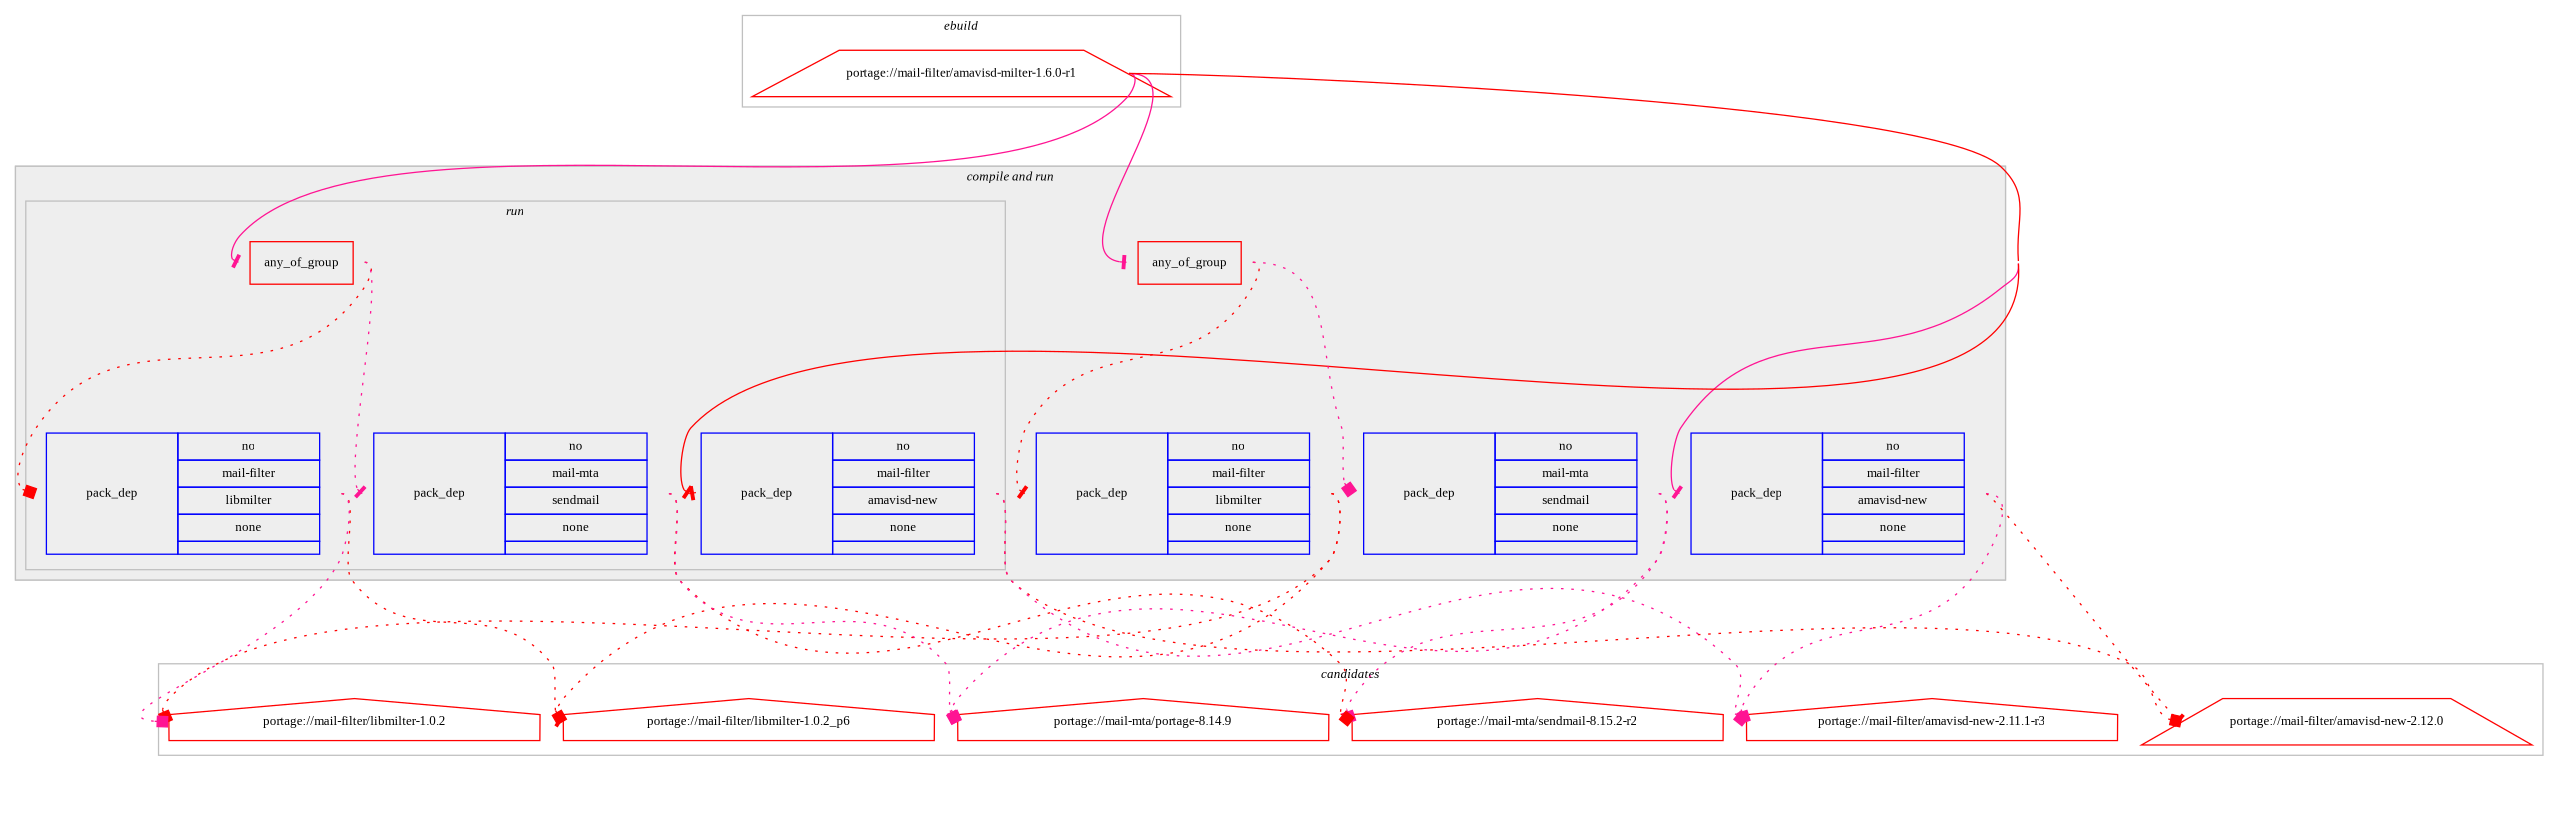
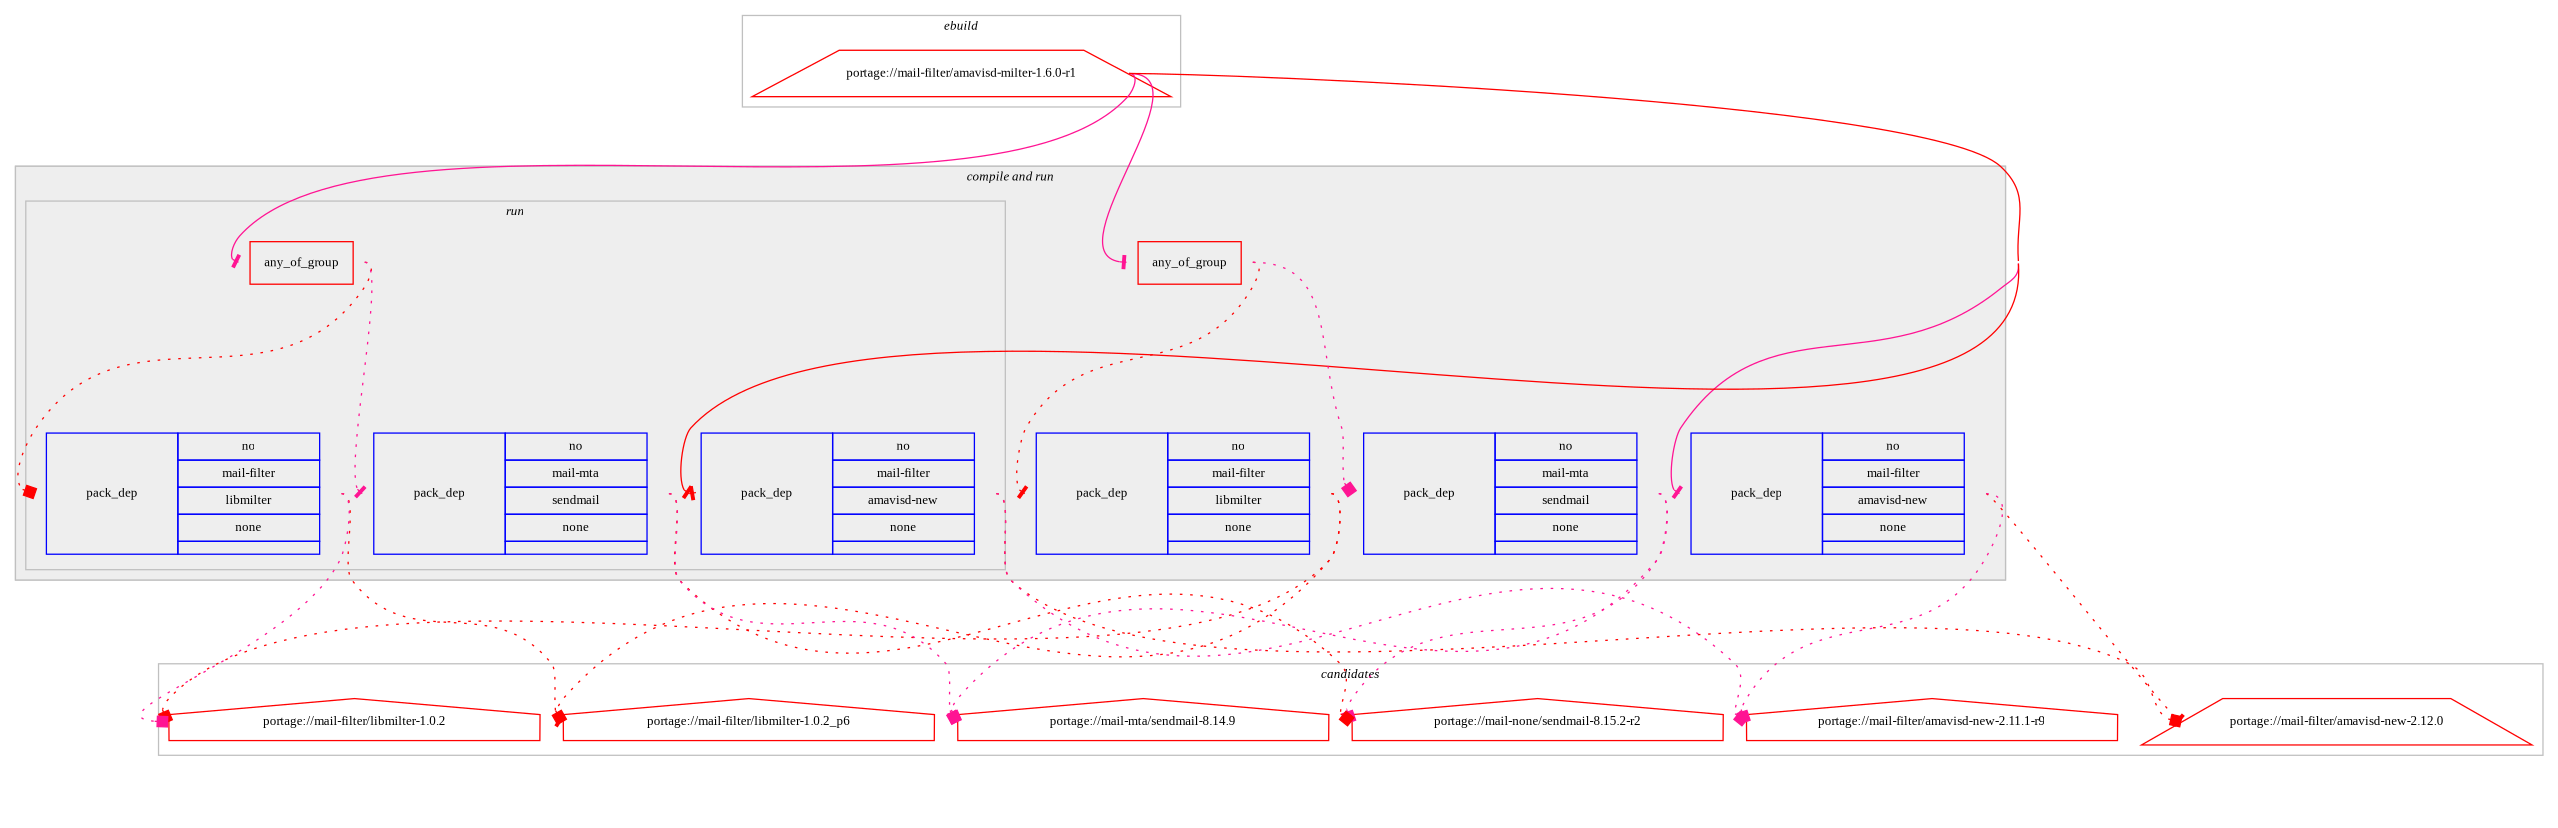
(1143, 722) -> (1143, 722)
(1538, 722) -> (1538, 722)
(1932, 722) -> (1932, 722)
